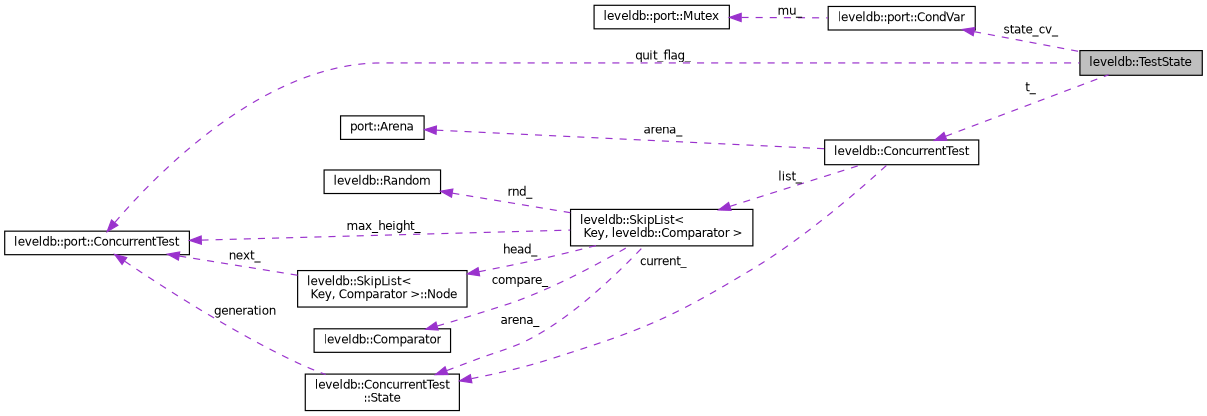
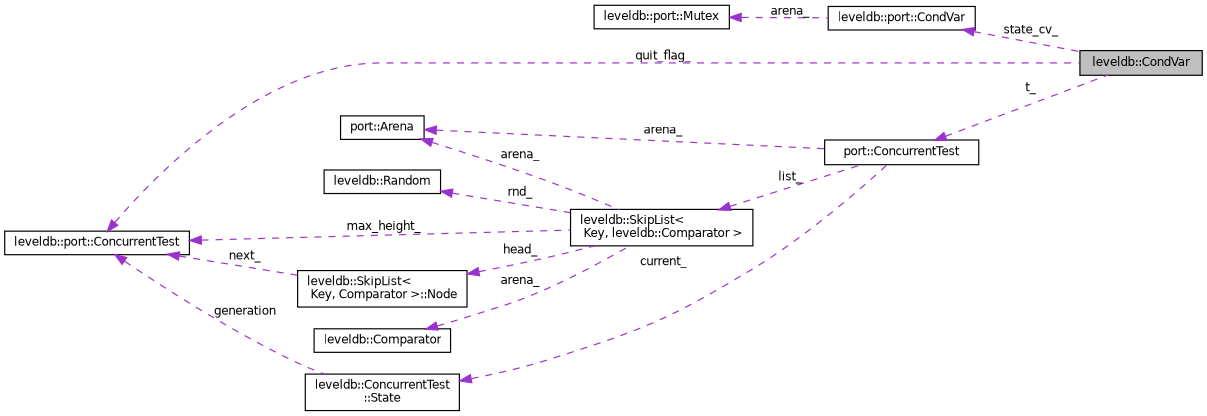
(789, 12) -> (789, 12)
(1141, 63) -> (1141, 63)
(902, 152) -> (902, 152)
(519, 281) -> (519, 281)
(555, 324) -> (527, 174)
